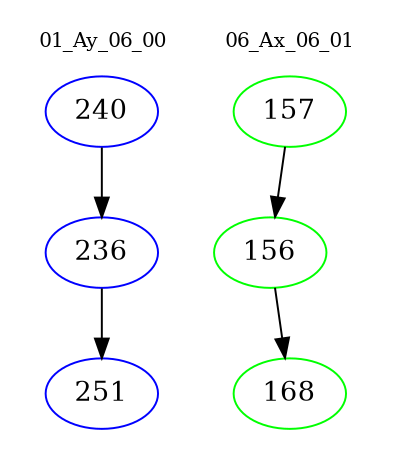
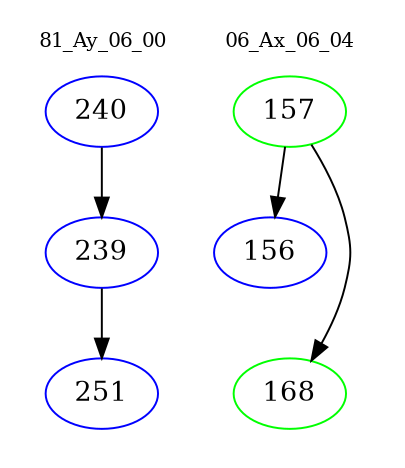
(103, 42) -> (103, 42)
(290, 42) -> (290, 42)
(102, 253) -> (102, 253)
(270, 253) -> (270, 253)
(279, 313) -> (350, 243)
